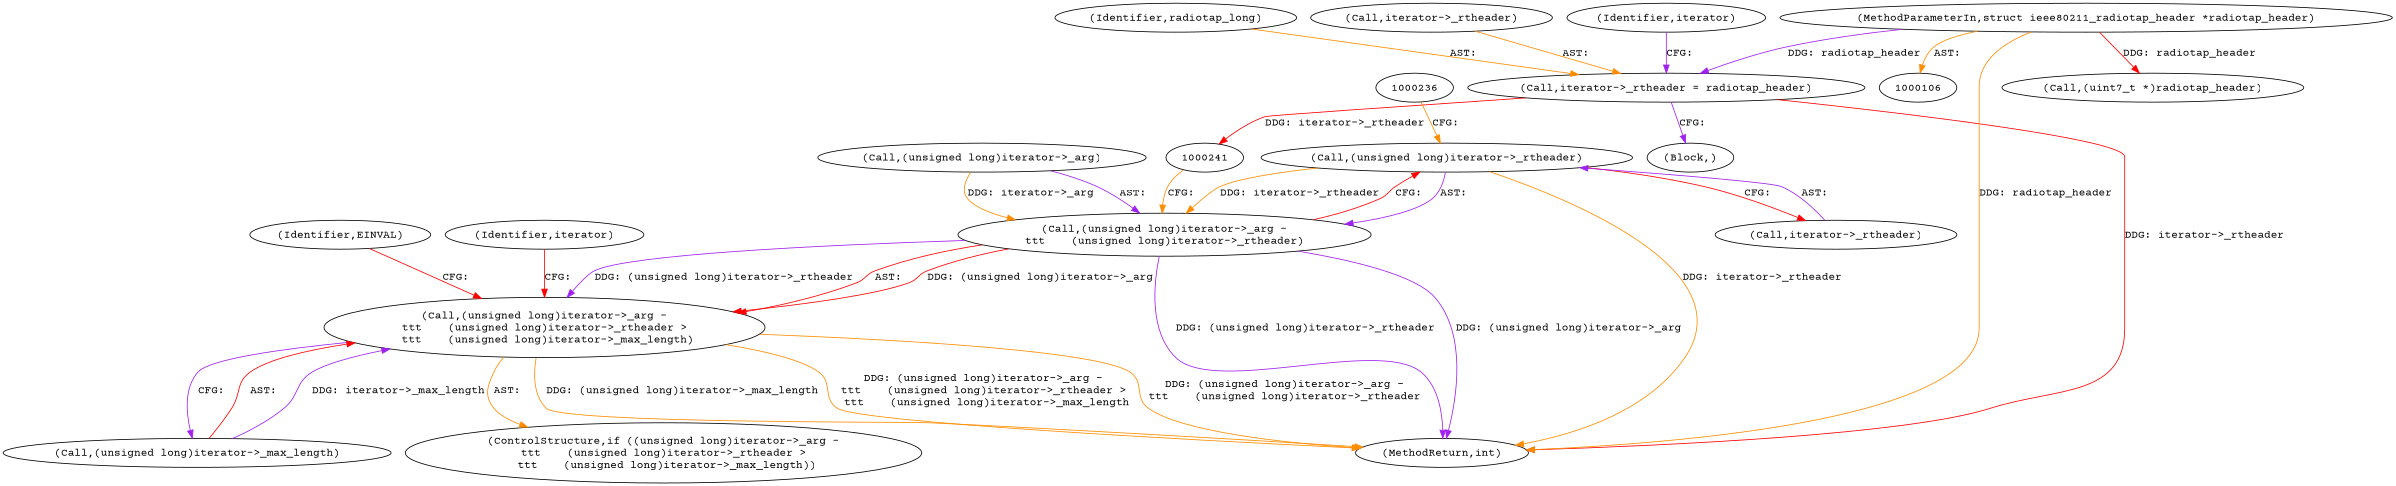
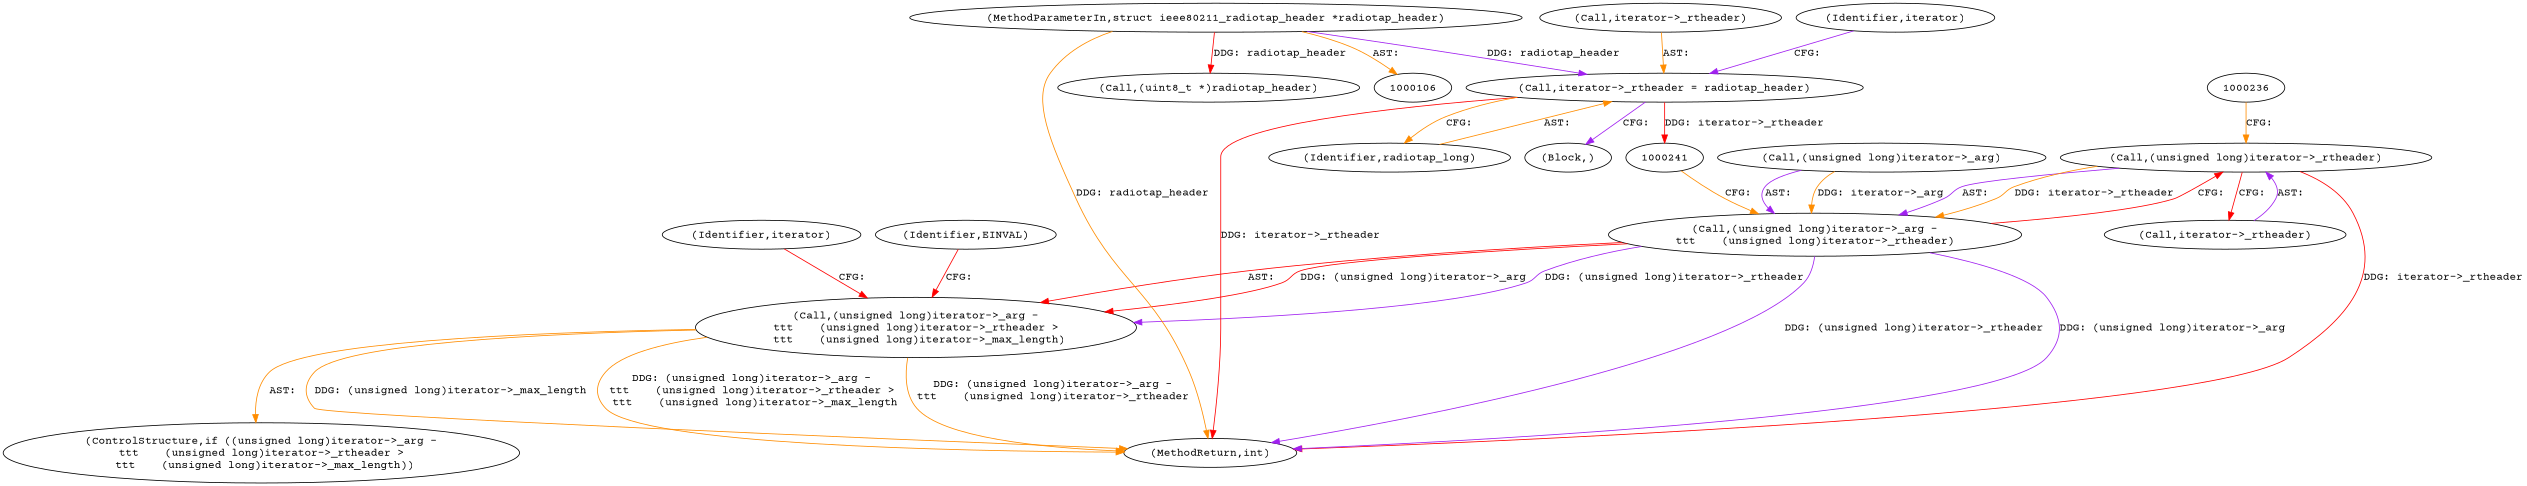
(2153, 88) -> (1209, 88)
none -> (1461, 111)
(1692, 301) -> (1921, 415)
(197, 453) -> none
